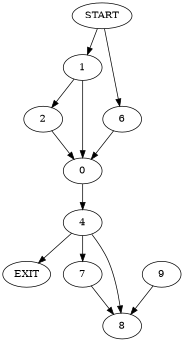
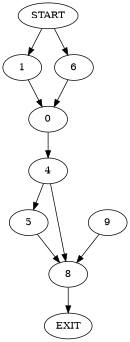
(43, 119) -> none
(58, 246) -> (68, 297)
(83, 274) -> (29, 223)
